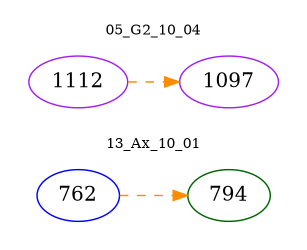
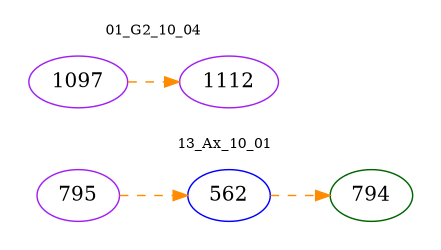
(154, 31) -> (154, 31)
(146, 82) -> (146, 82)
none -> (78, 196)
(78, 196) -> (229, 196)
